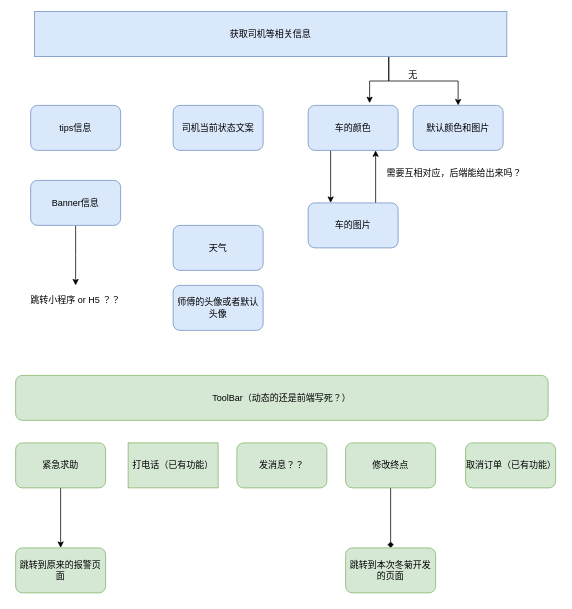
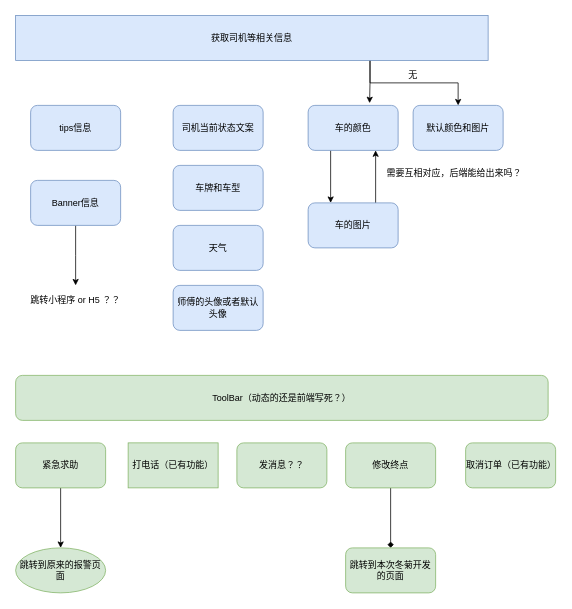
(270, 34) -> (252, 38)
none -> (218, 188)
(60, 570) -> (60, 570)
